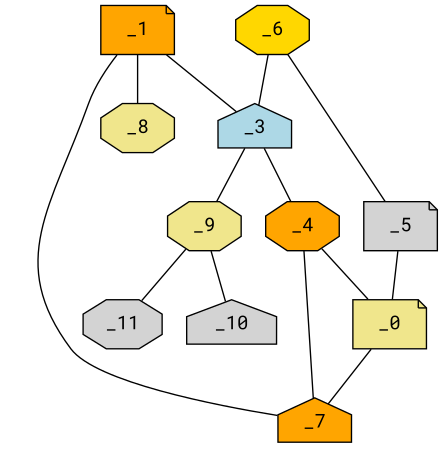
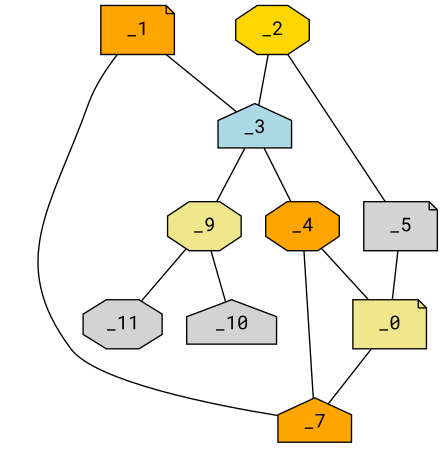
(272, 30) -> (272, 30)
(138, 128) -> none
